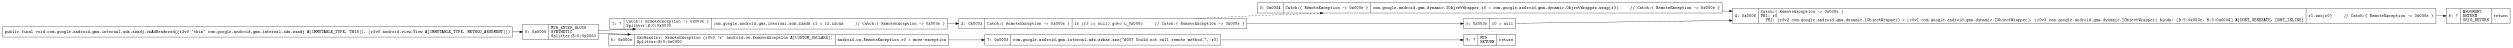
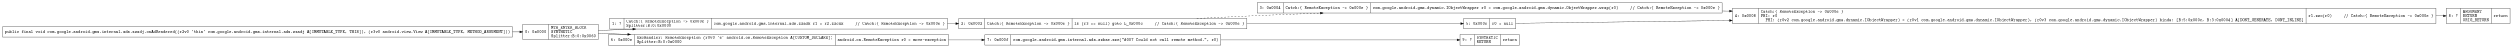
(1484, 38) -> (1487, 38)
